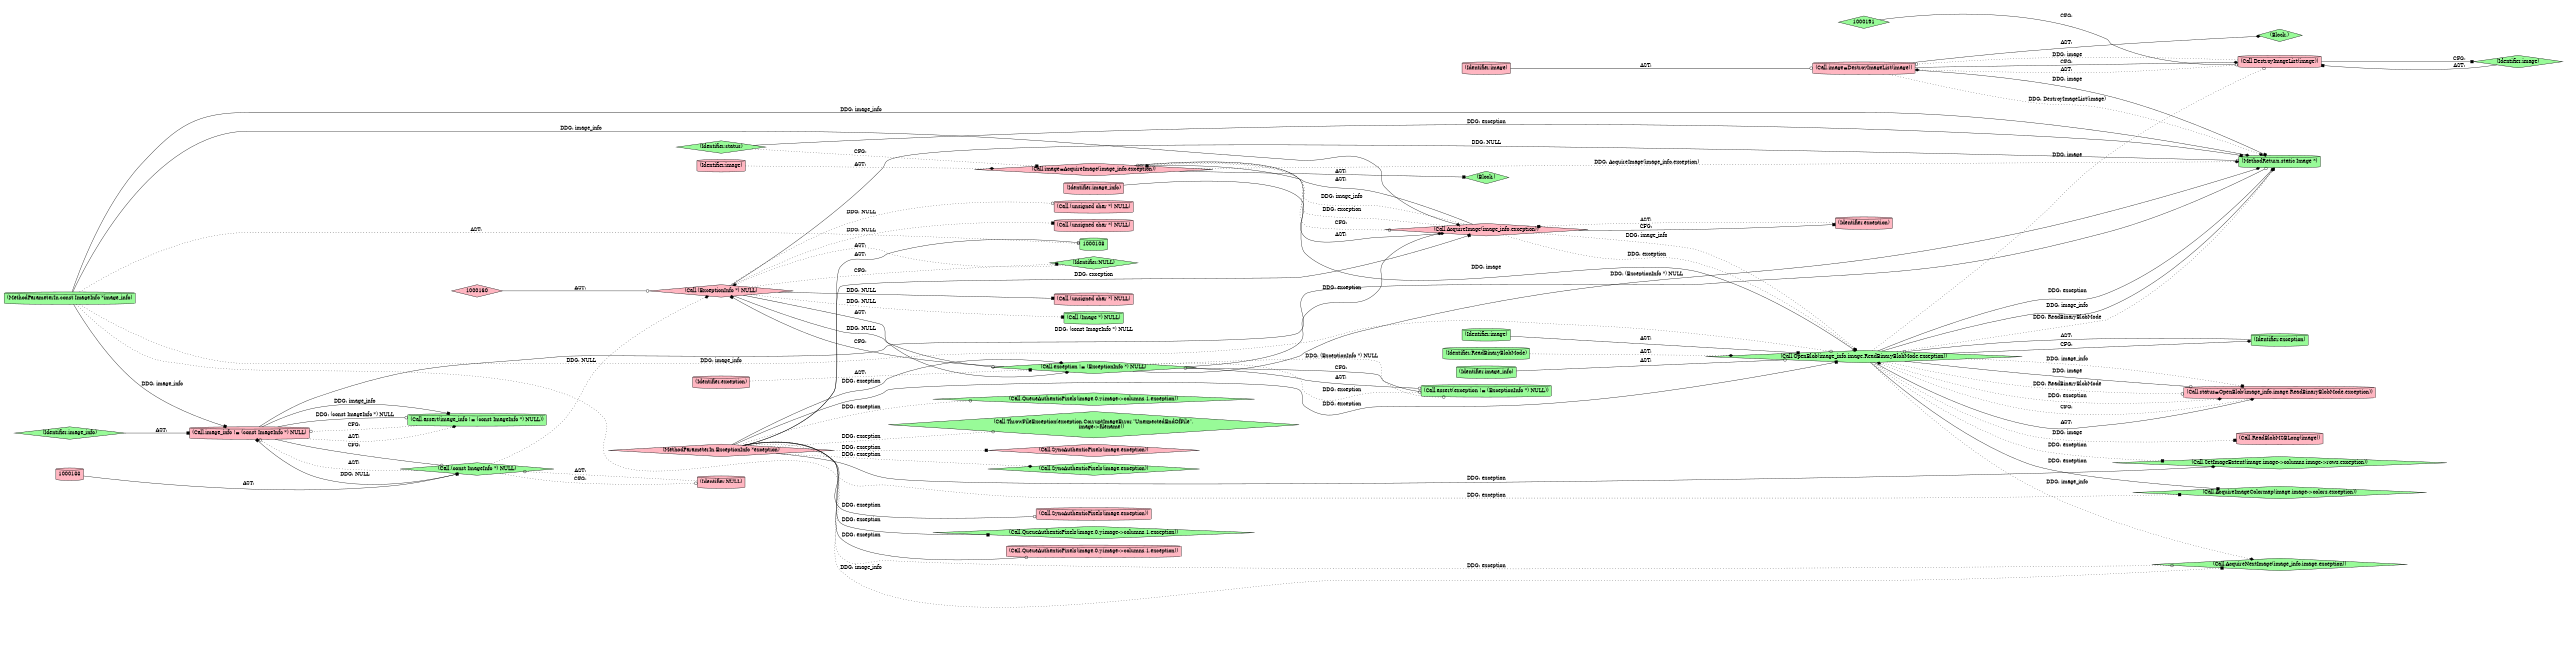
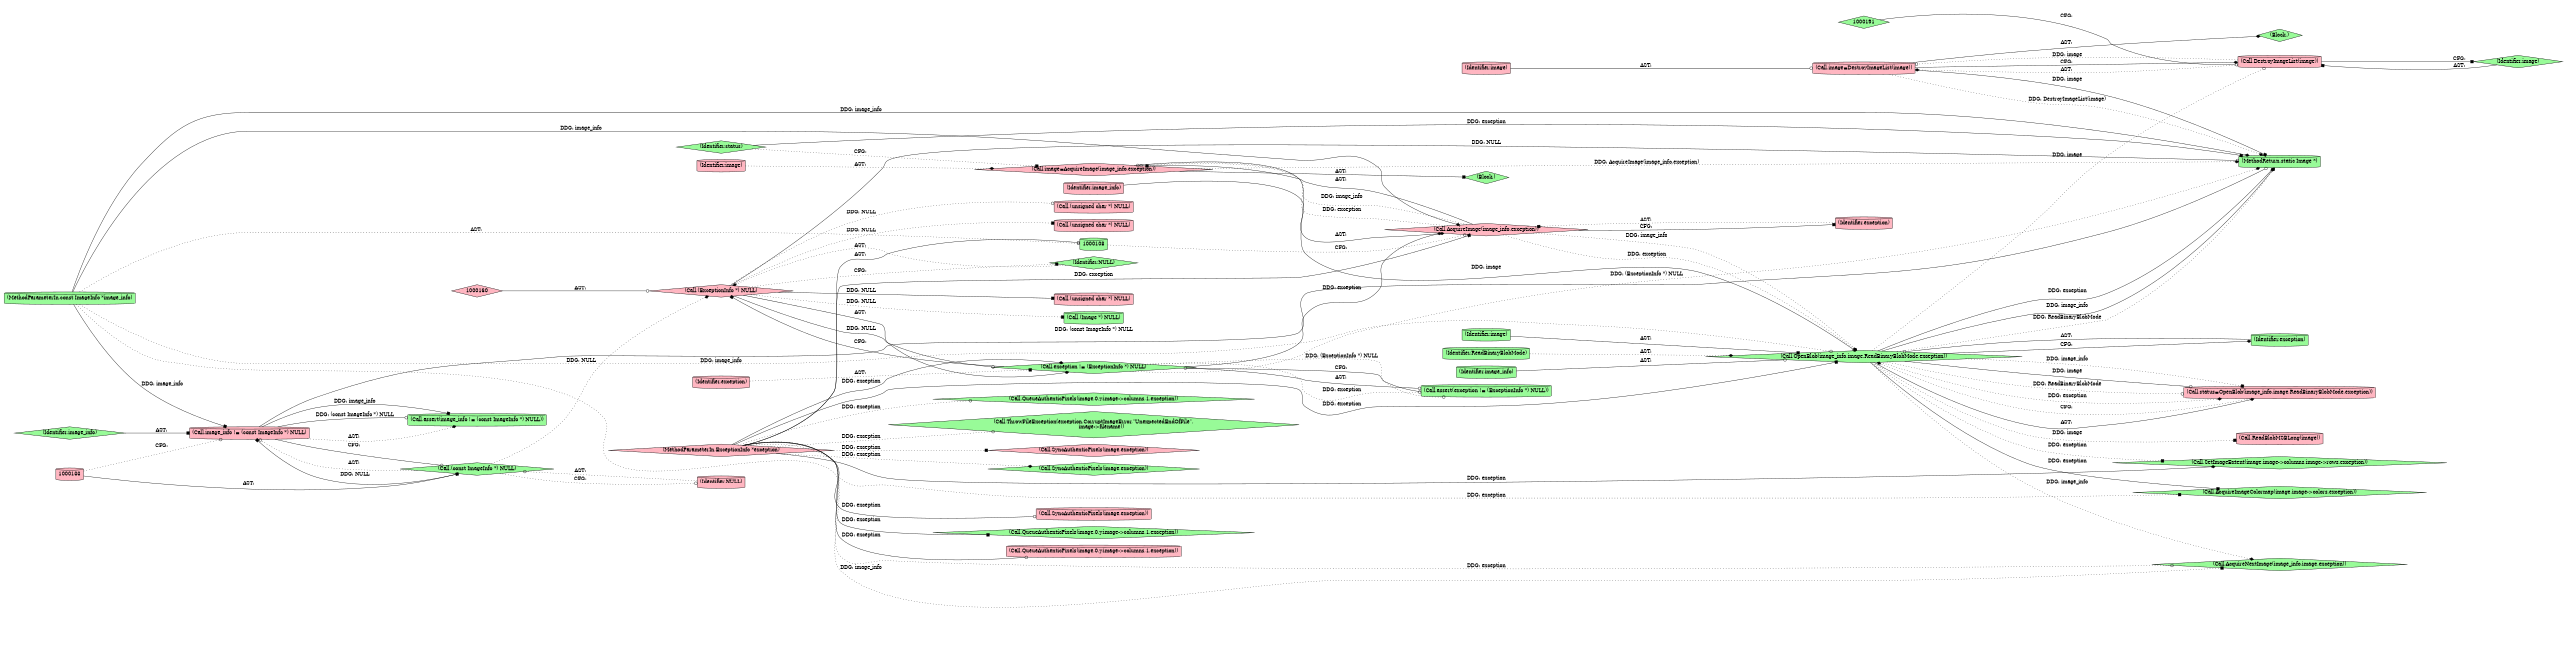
(1300, 213) -> (1286, 252)
(1694, 277) -> (1694, 277)
(365, 429) -> (151, 456)
